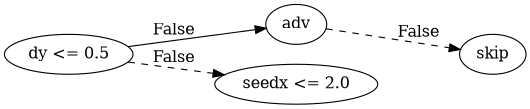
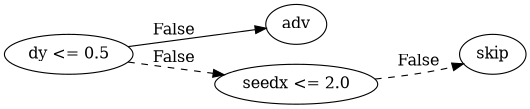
(388, 38) -> (414, 74)
